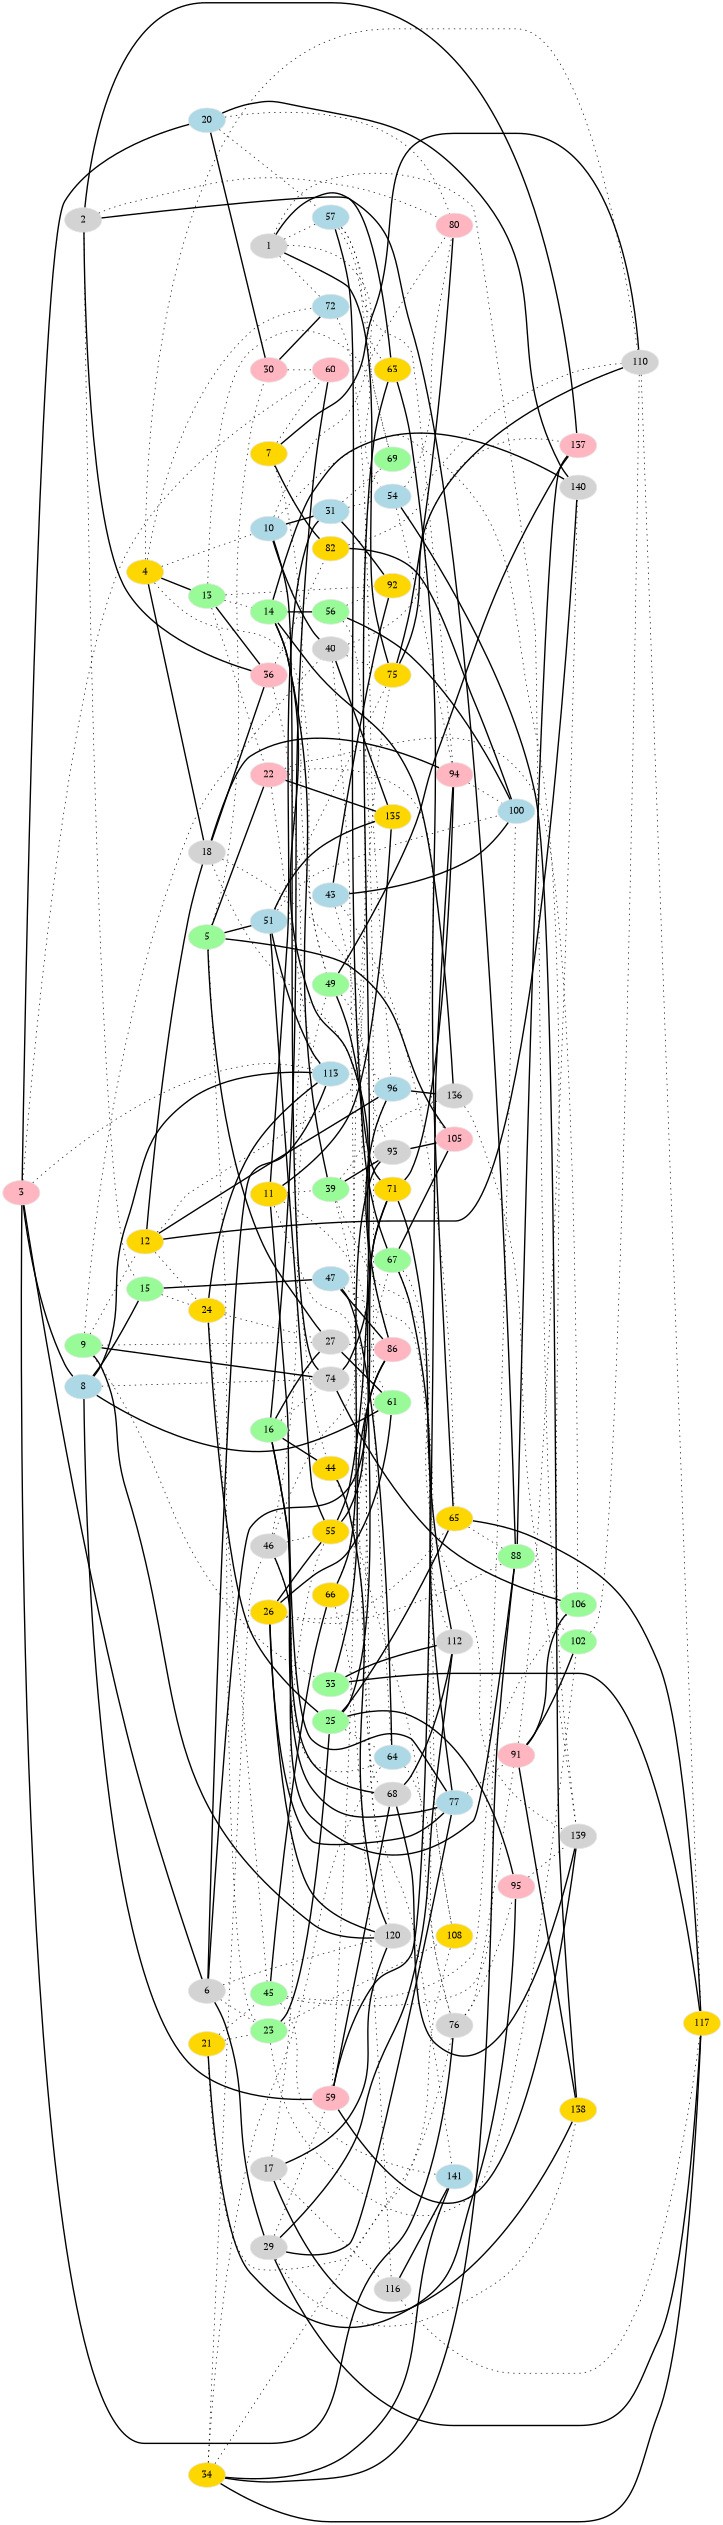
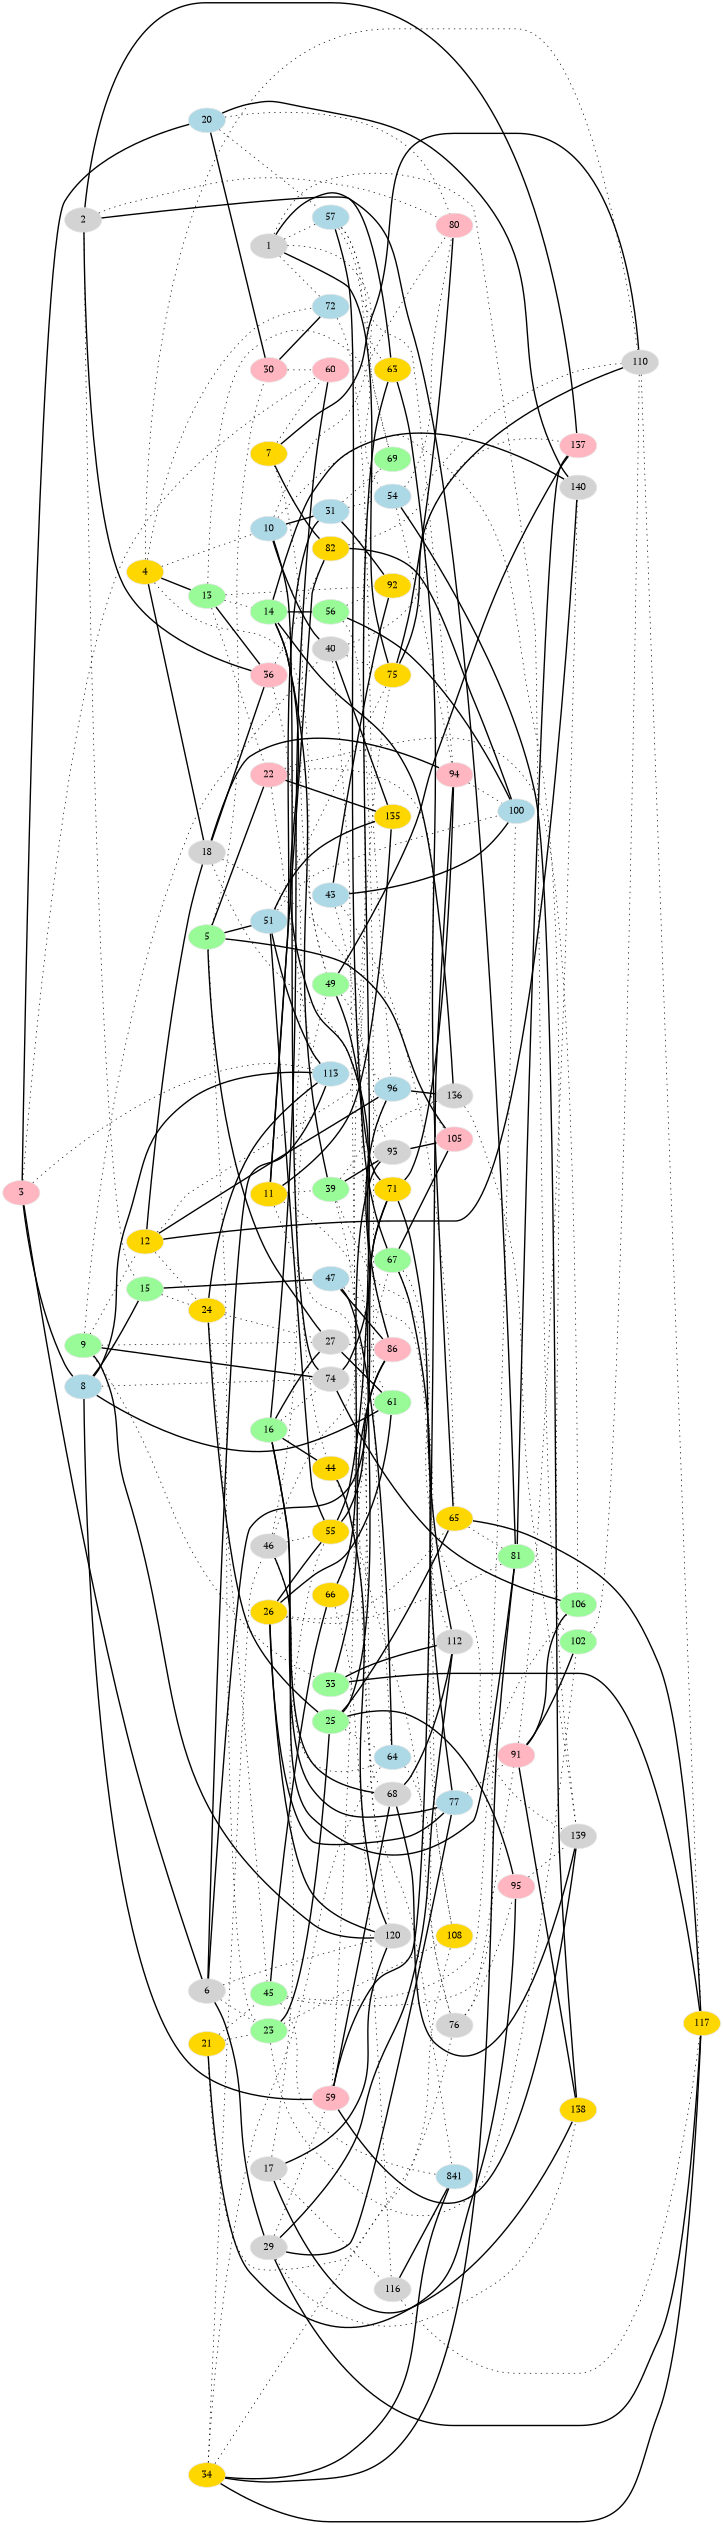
(289, 1470) -> (292, 870)
(516, 1556) -> (516, 1556)
(53, 2132) -> none
(454, 2177) -> (454, 2177)
